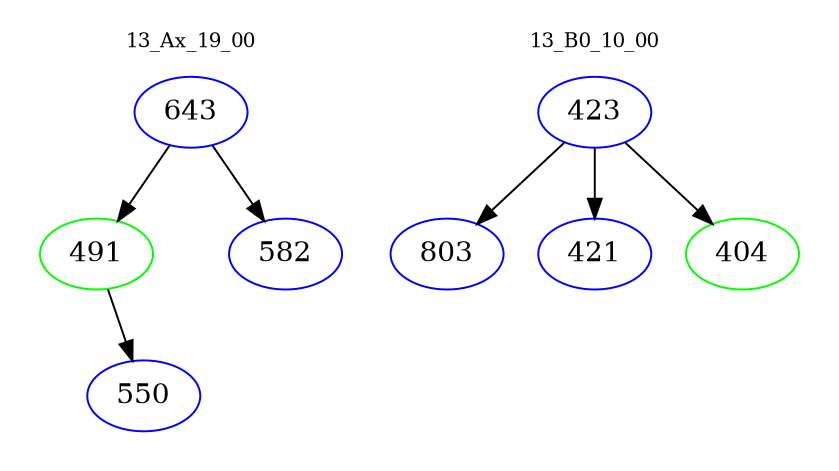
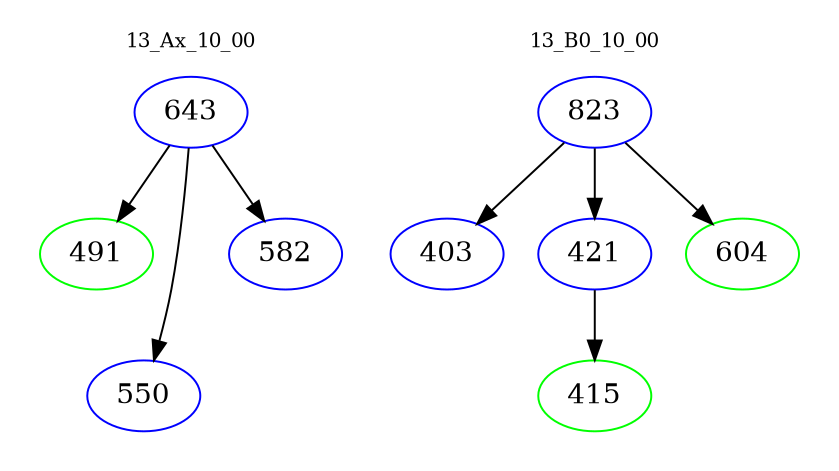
(191, 42) -> (191, 42)
(595, 112) -> (595, 112)
(447, 254) -> (447, 254)
(742, 254) -> (742, 254)
(117, 316) -> (178, 245)
none -> (595, 396)
